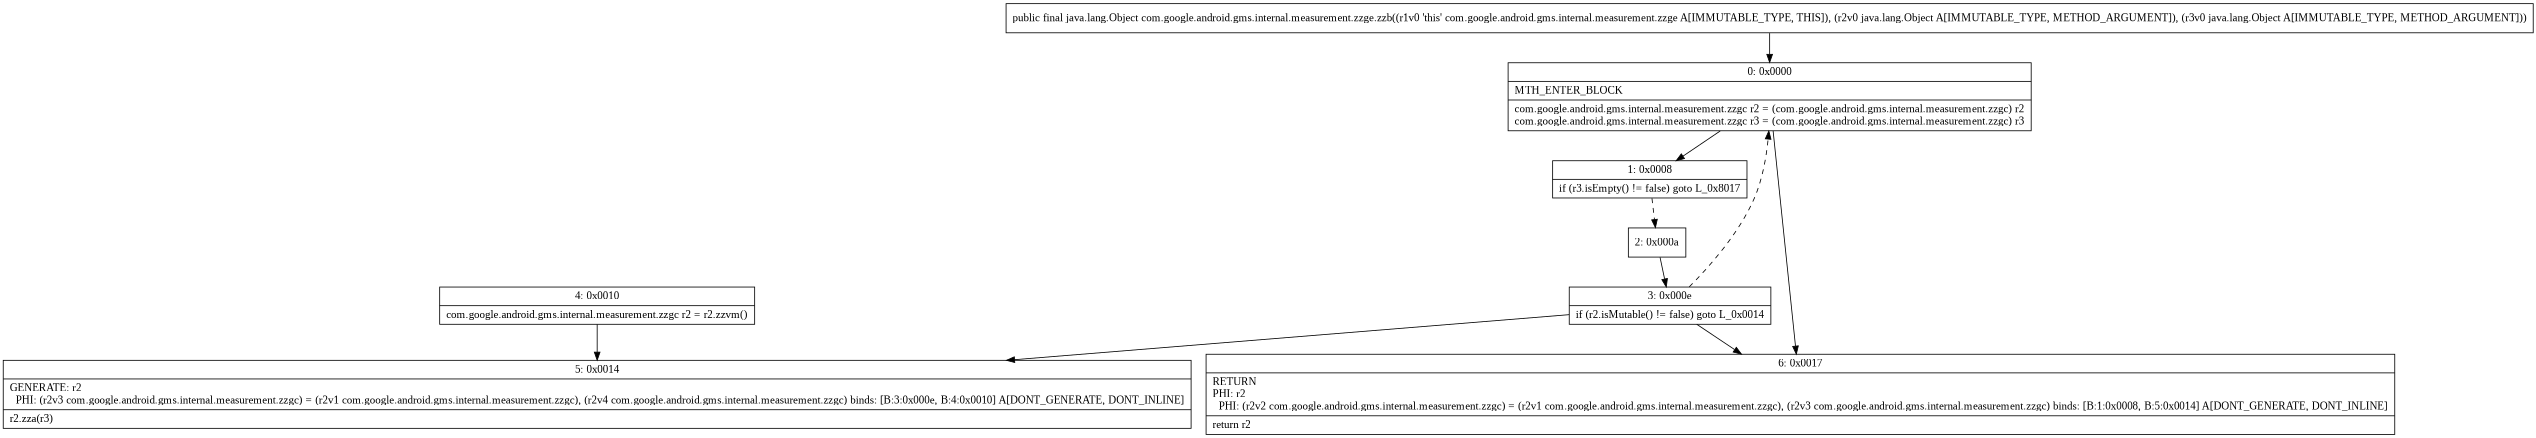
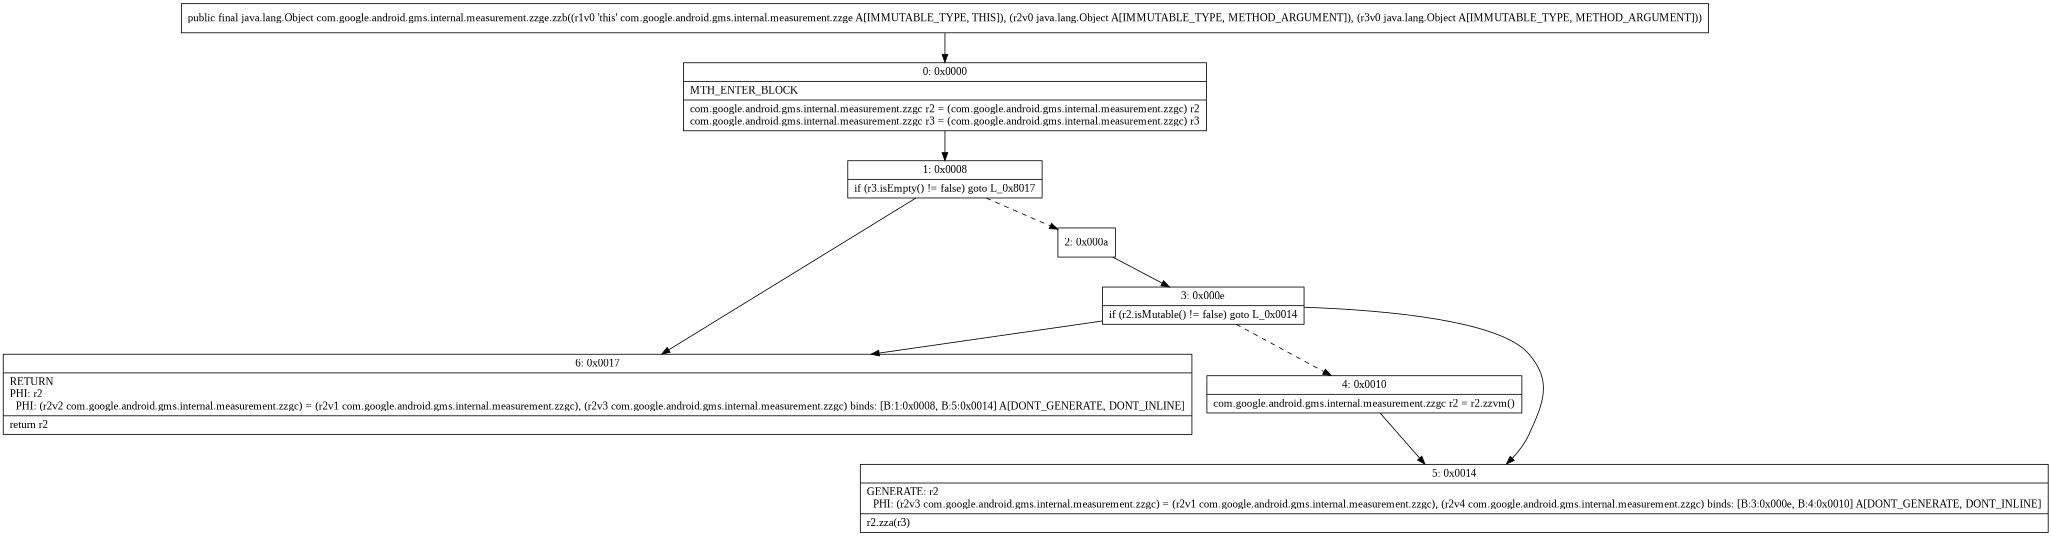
(1743, 220) -> (1280, 348)
(1784, 238) -> (792, 274)
